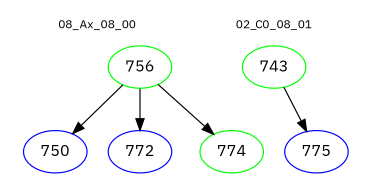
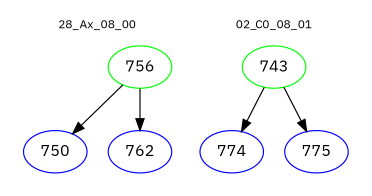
(98, 25) -> (98, 25)
(173, 98) -> (256, 104)
(140, 152) -> (140, 152)
(232, 152) -> (232, 152)
